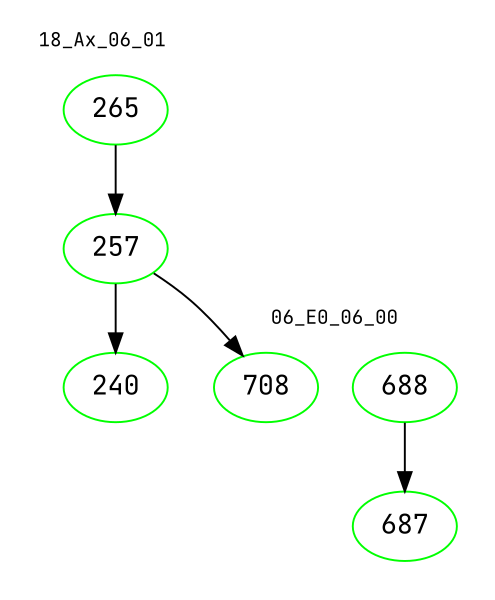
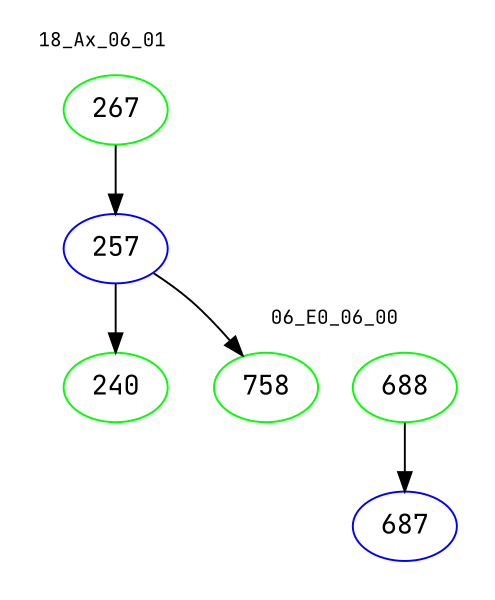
(116, 110) -> (116, 110)
(116, 249) -> (116, 249)
(266, 387) -> (266, 387)
(405, 526) -> (405, 526)
